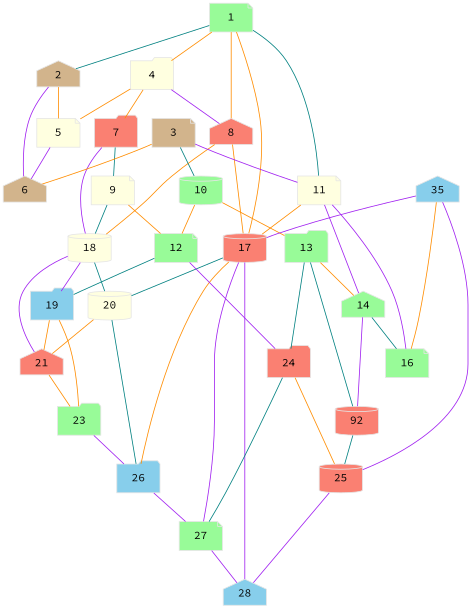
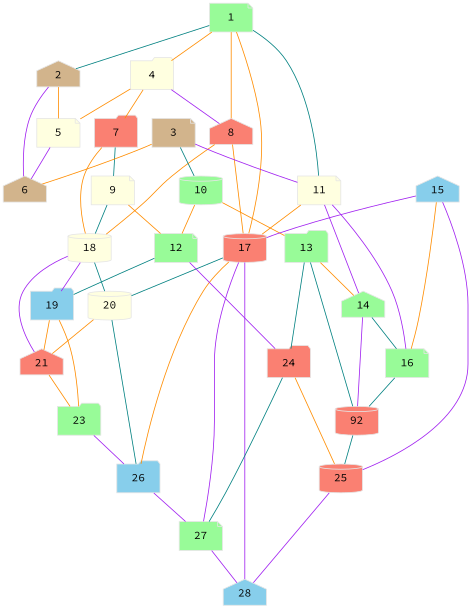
(81, 188) -> (81, 188)
(438, 190) -> (438, 190)
none -> (382, 392)
